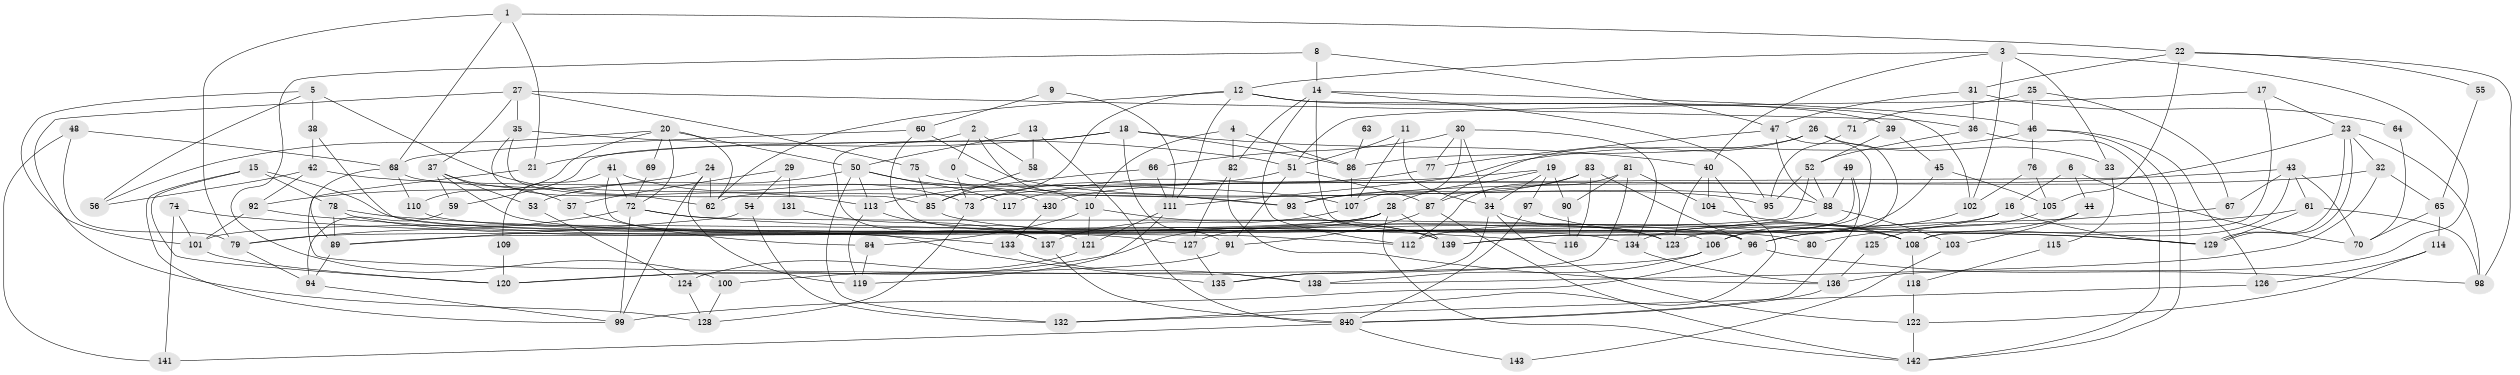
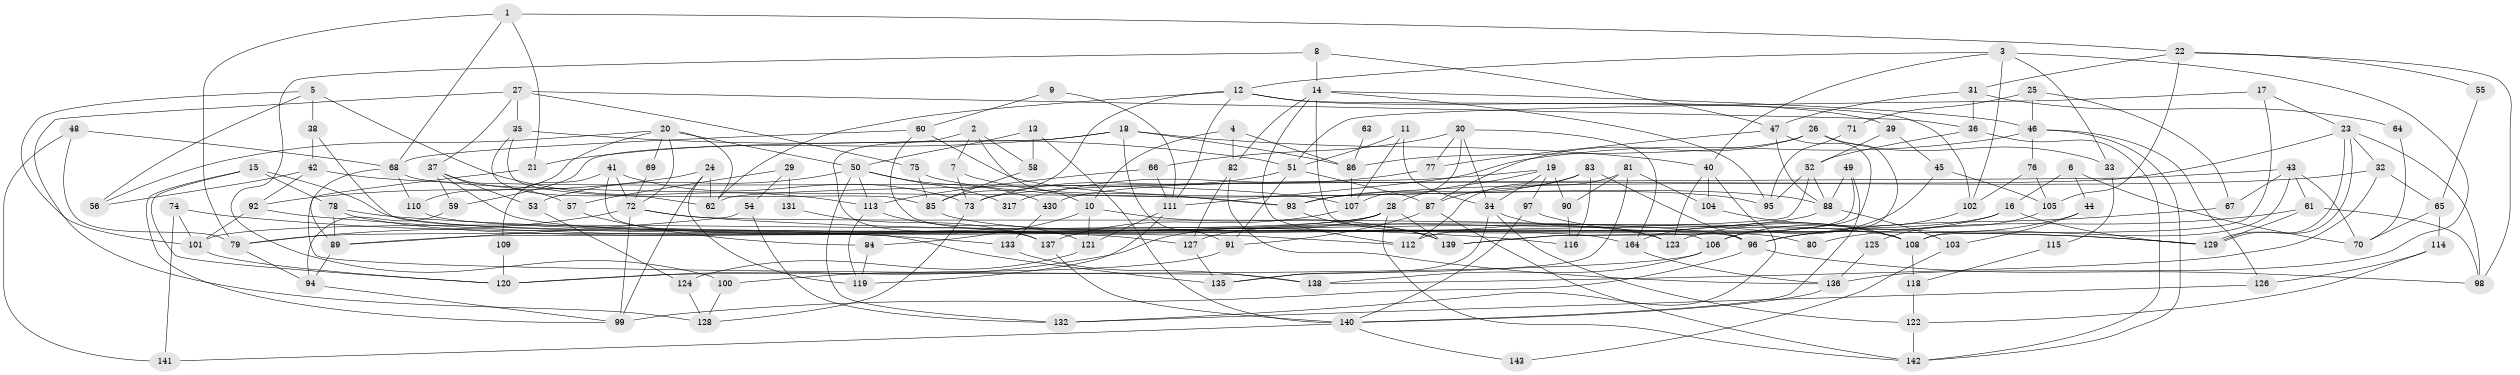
(954, 168) -> (954, 168)
(1009, 207) -> (1009, 207)
(1632, 246) -> (1632, 246)
(1347, 323) -> (1347, 323)
